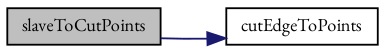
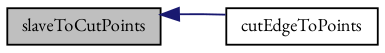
(184, 39) -> (202, 14)
